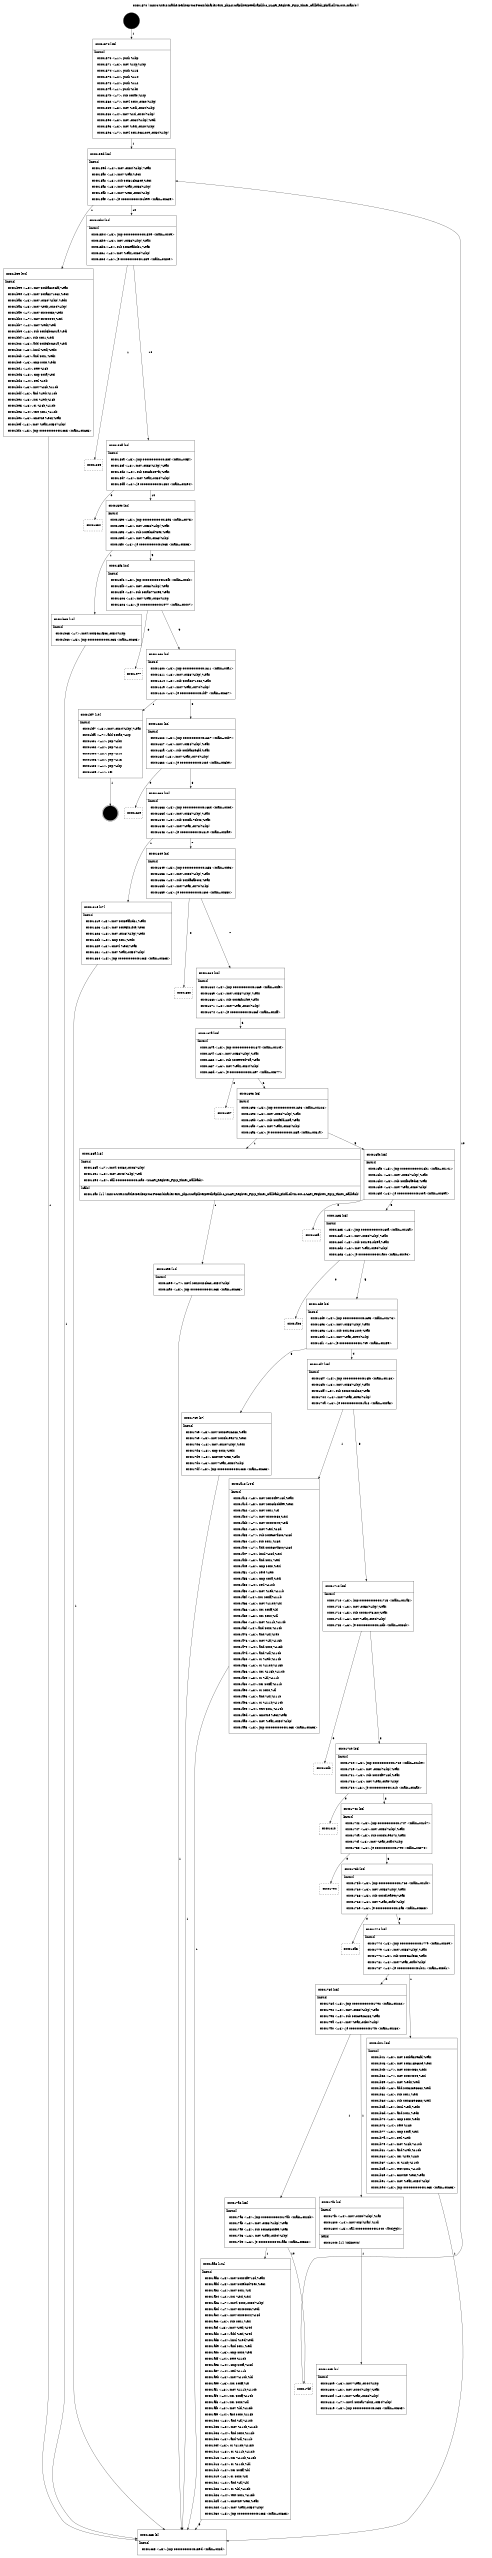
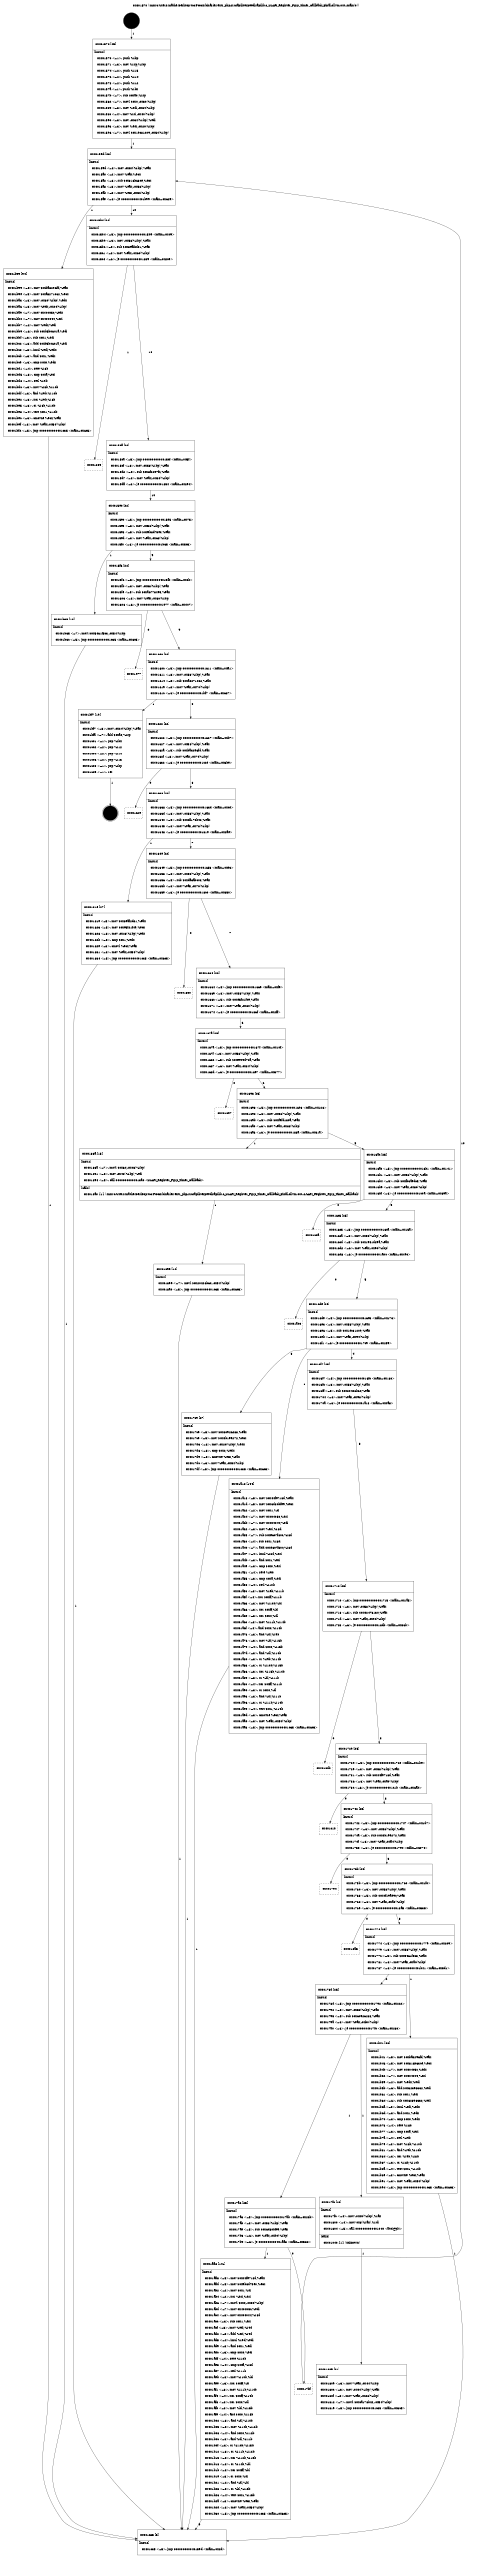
(93, 525) -> none
(331, 1443) -> (288, 1410)
(292, 2254) -> (292, 2254)
